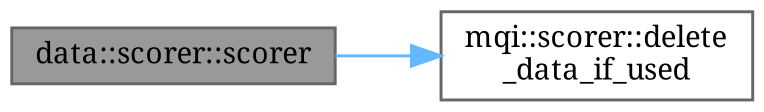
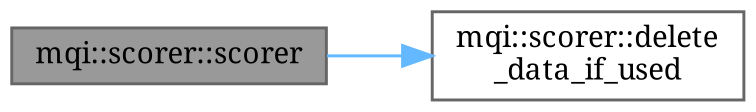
(173, 56) -> (169, 56)
